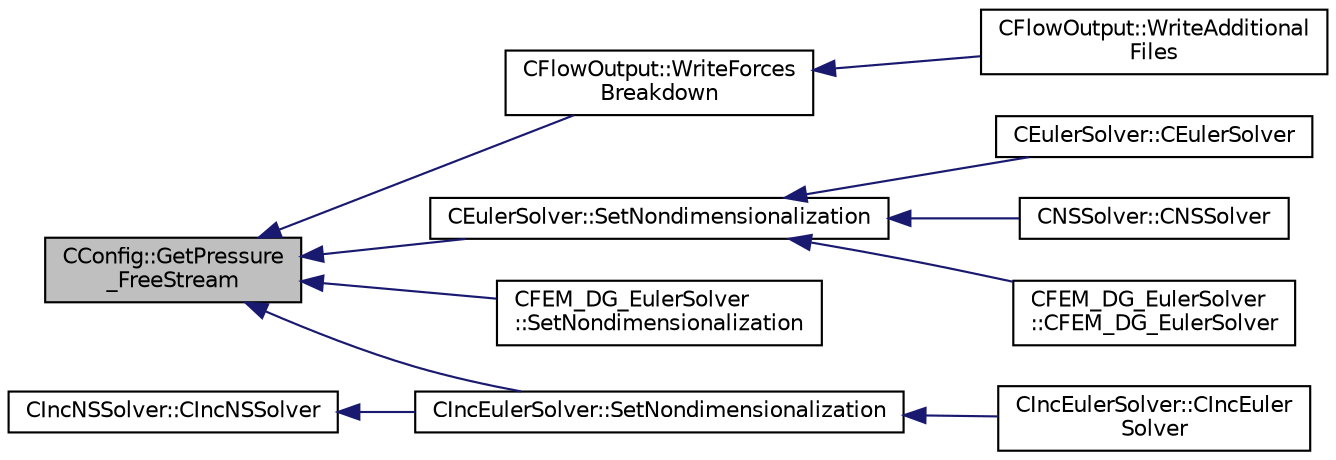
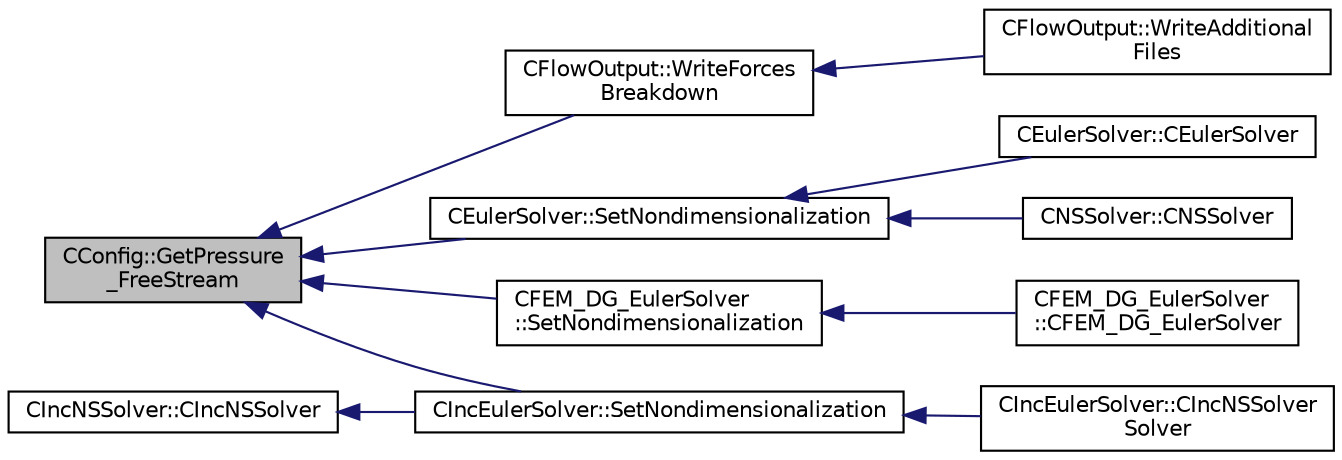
(912, 261) -> (930, 313)
(1154, 418) -> (1157, 418)
